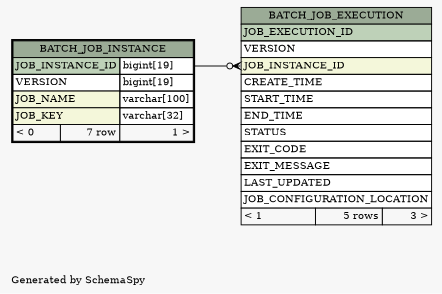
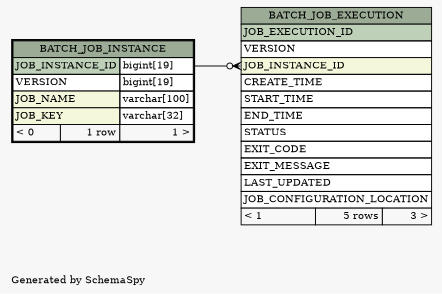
(102, 132) -> (102, 132)
